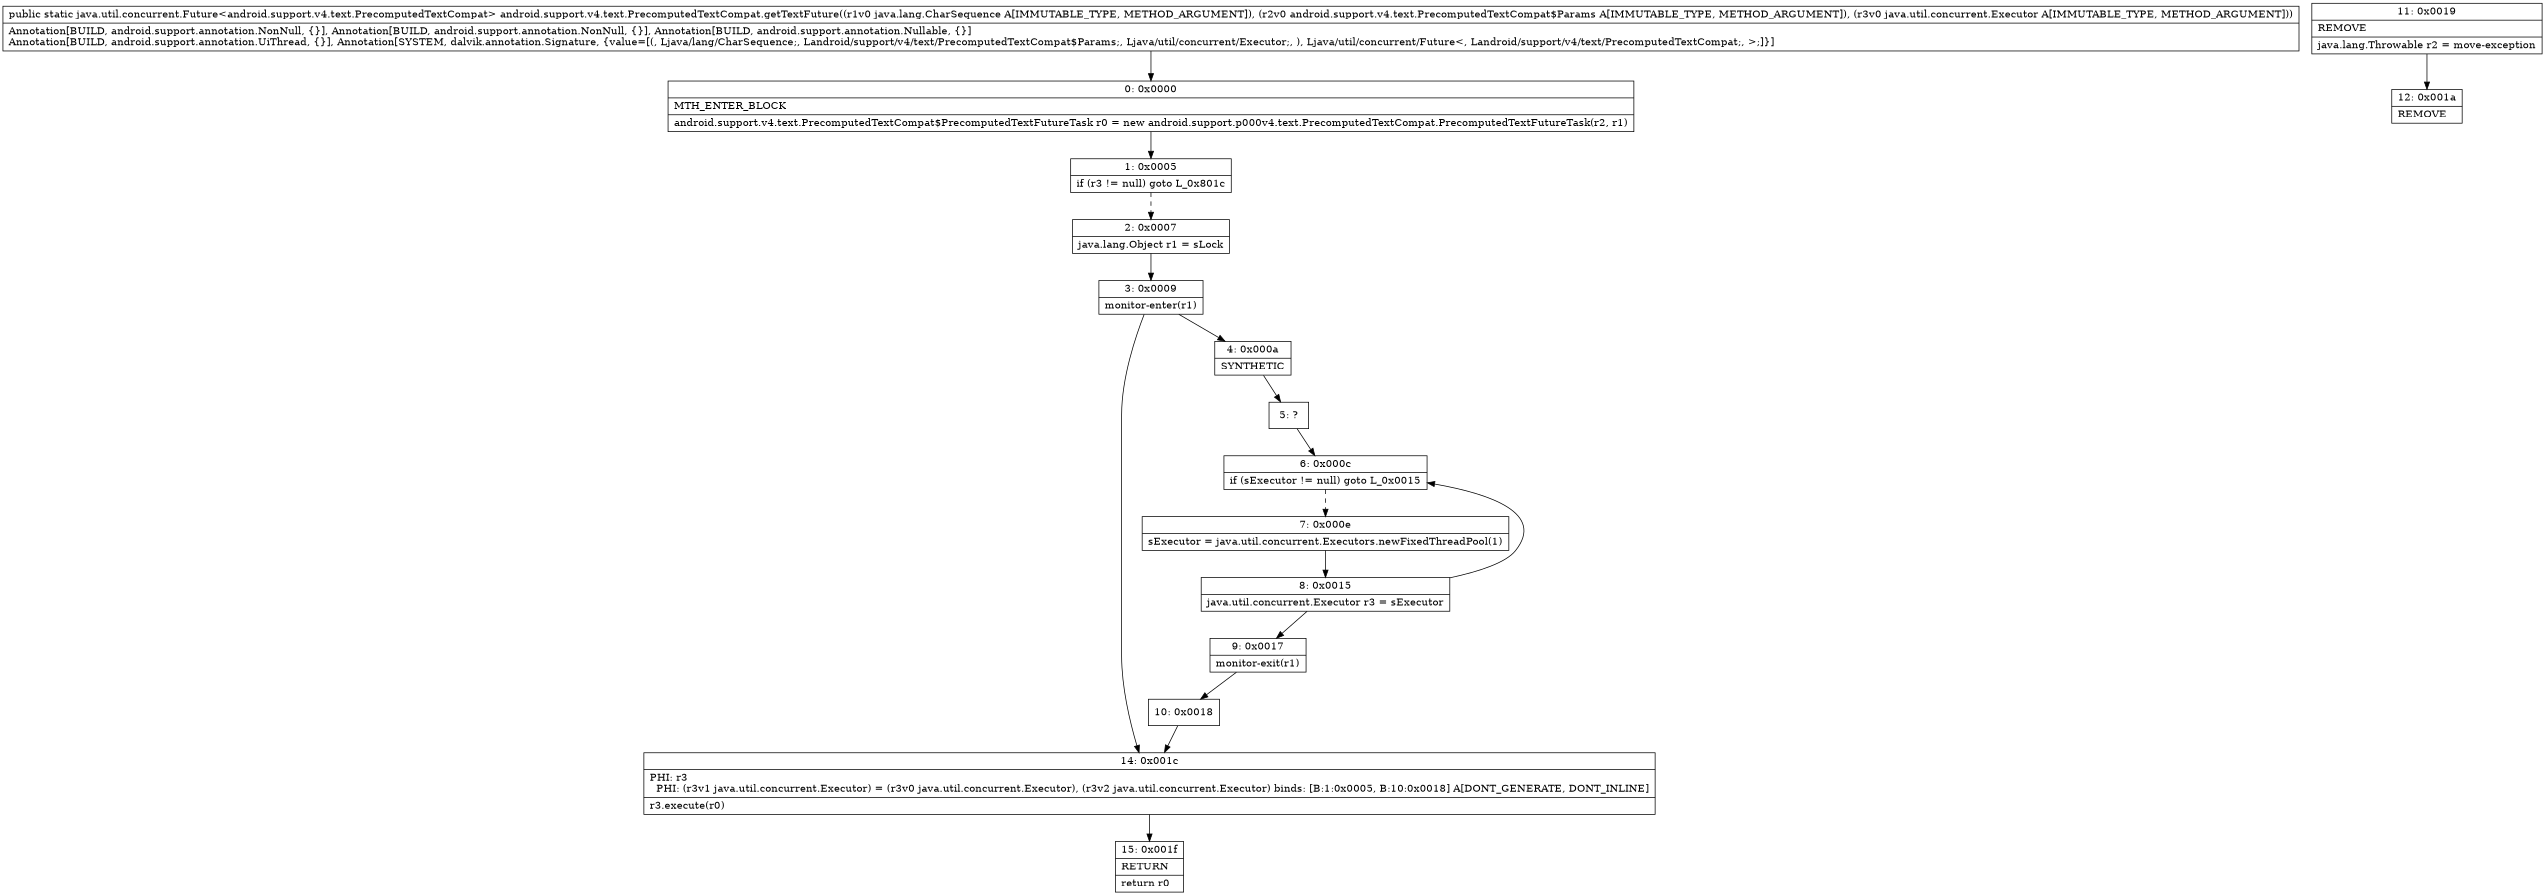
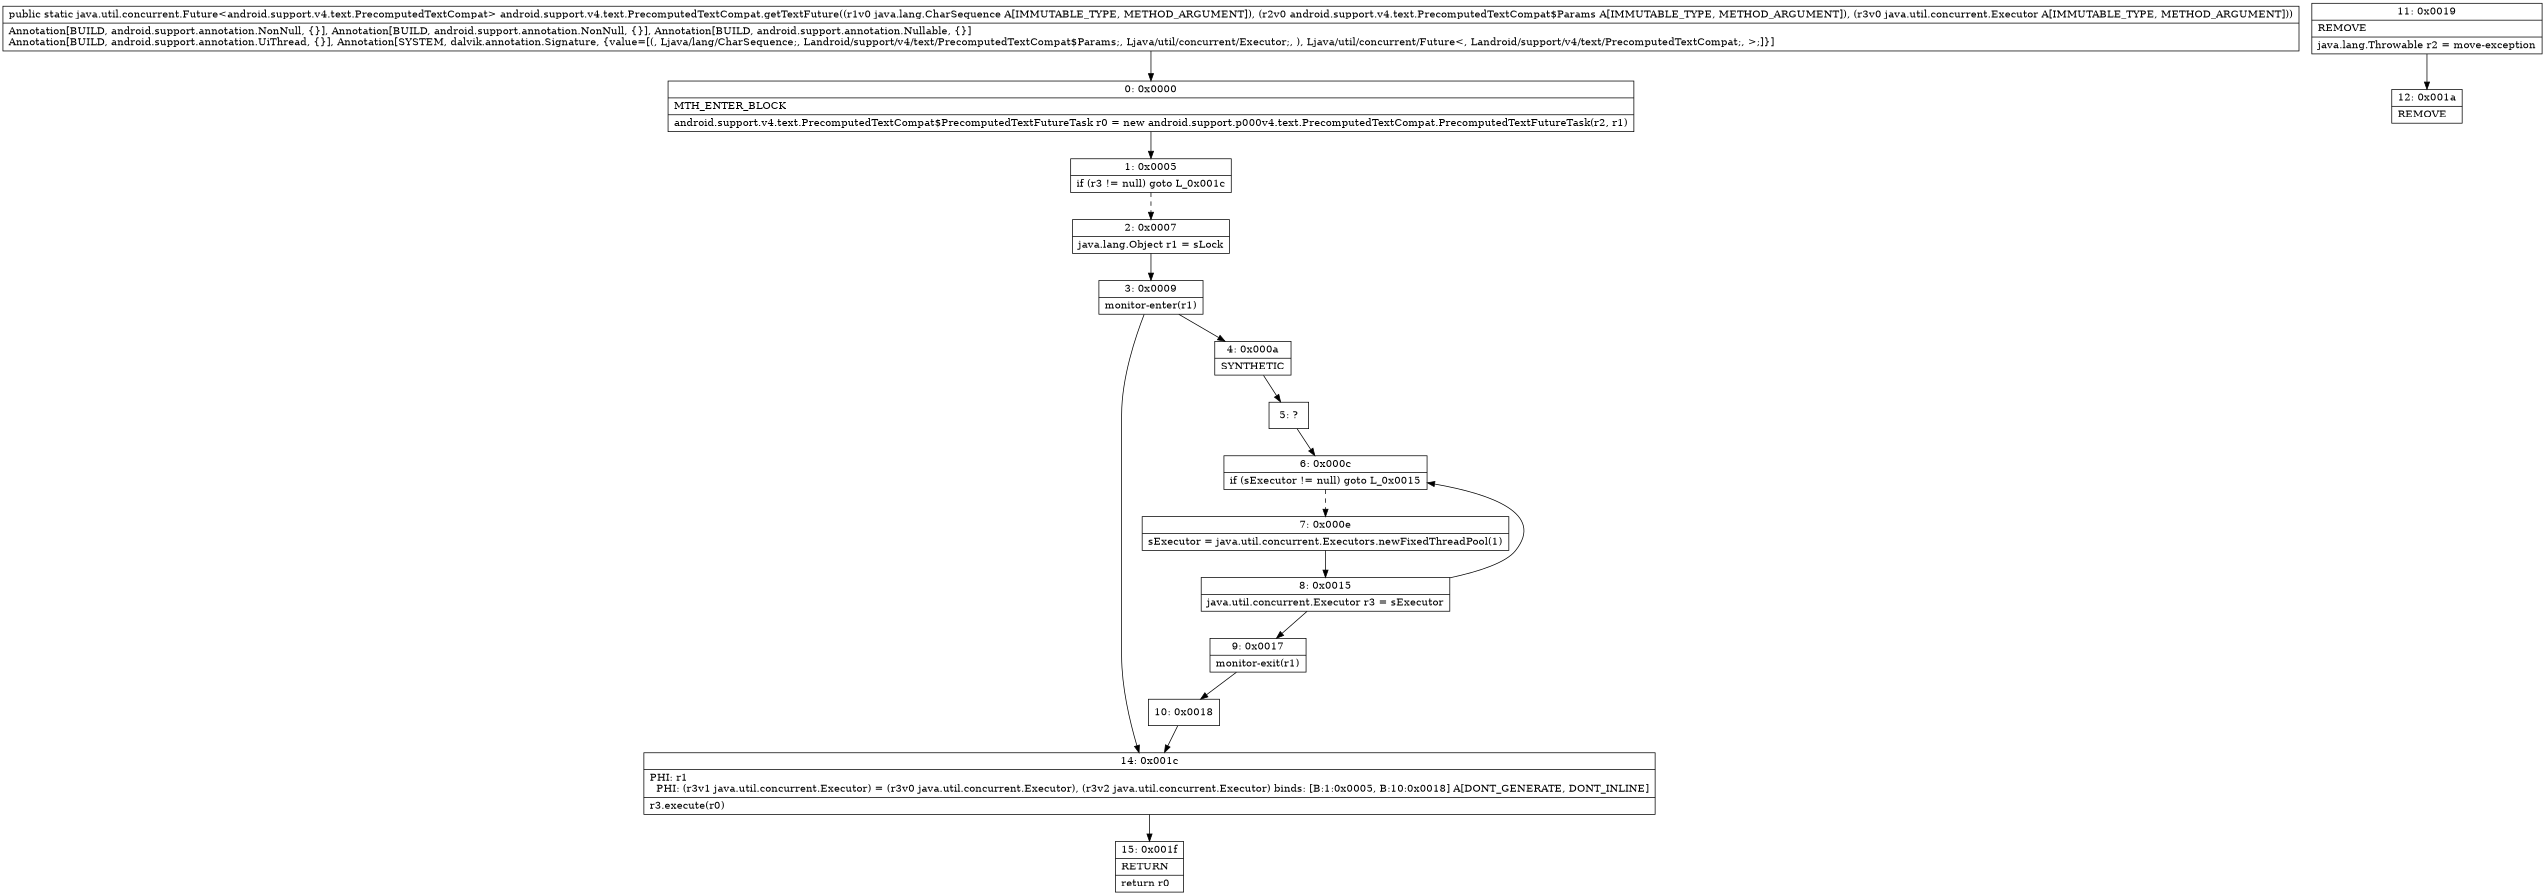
(1151, 184) -> (1151, 184)
(671, 778) -> (671, 778)
